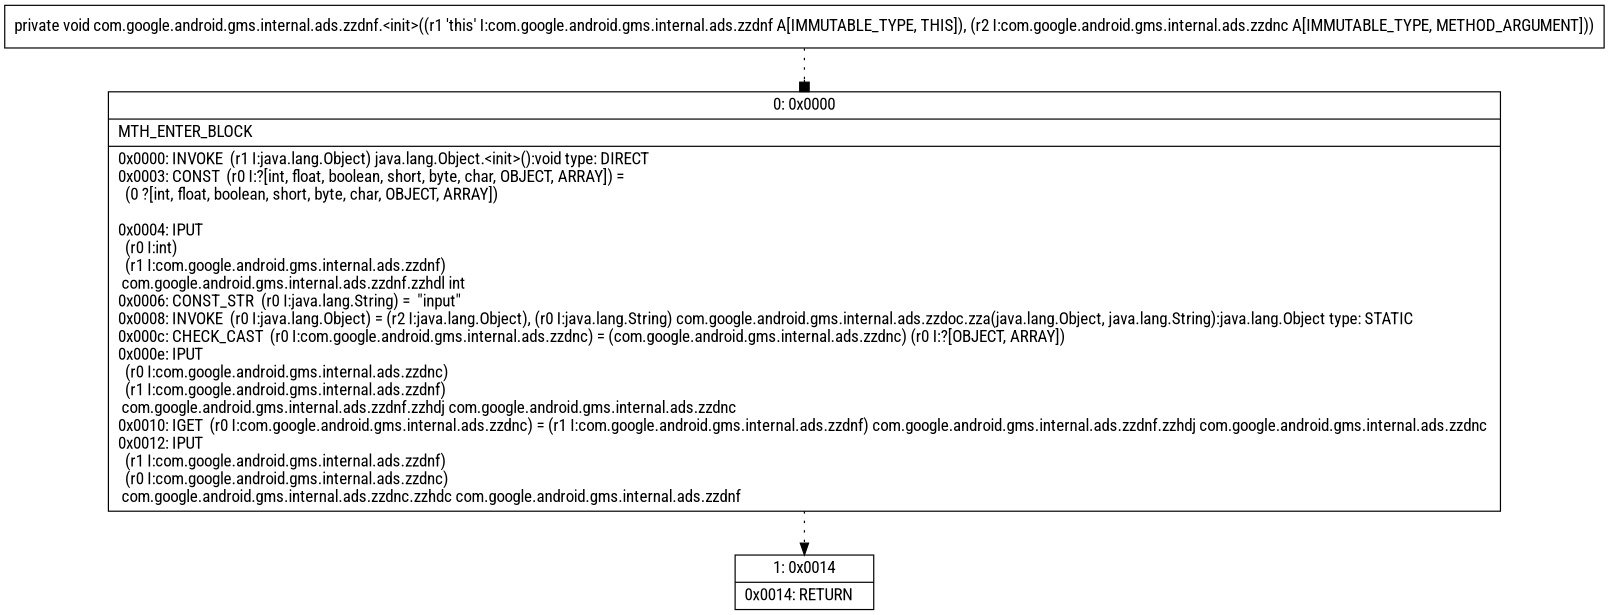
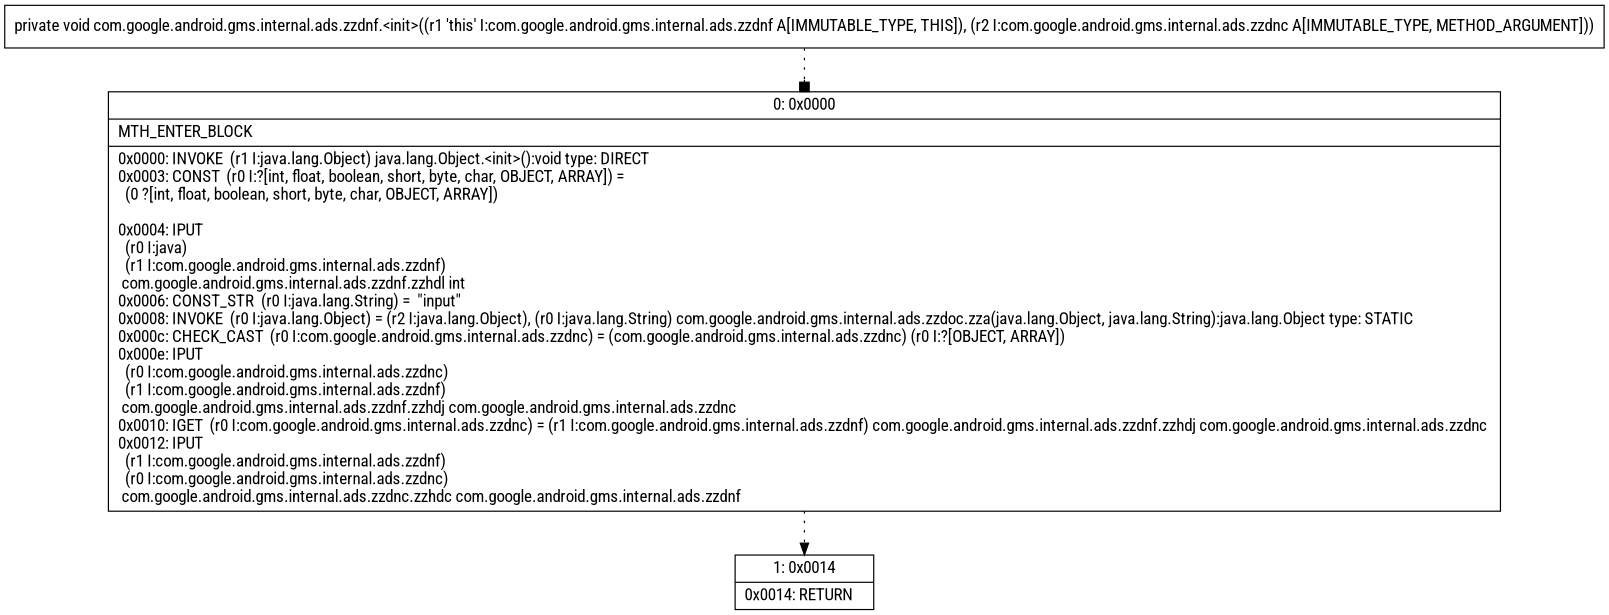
(148, 248) -> (153, 248)
